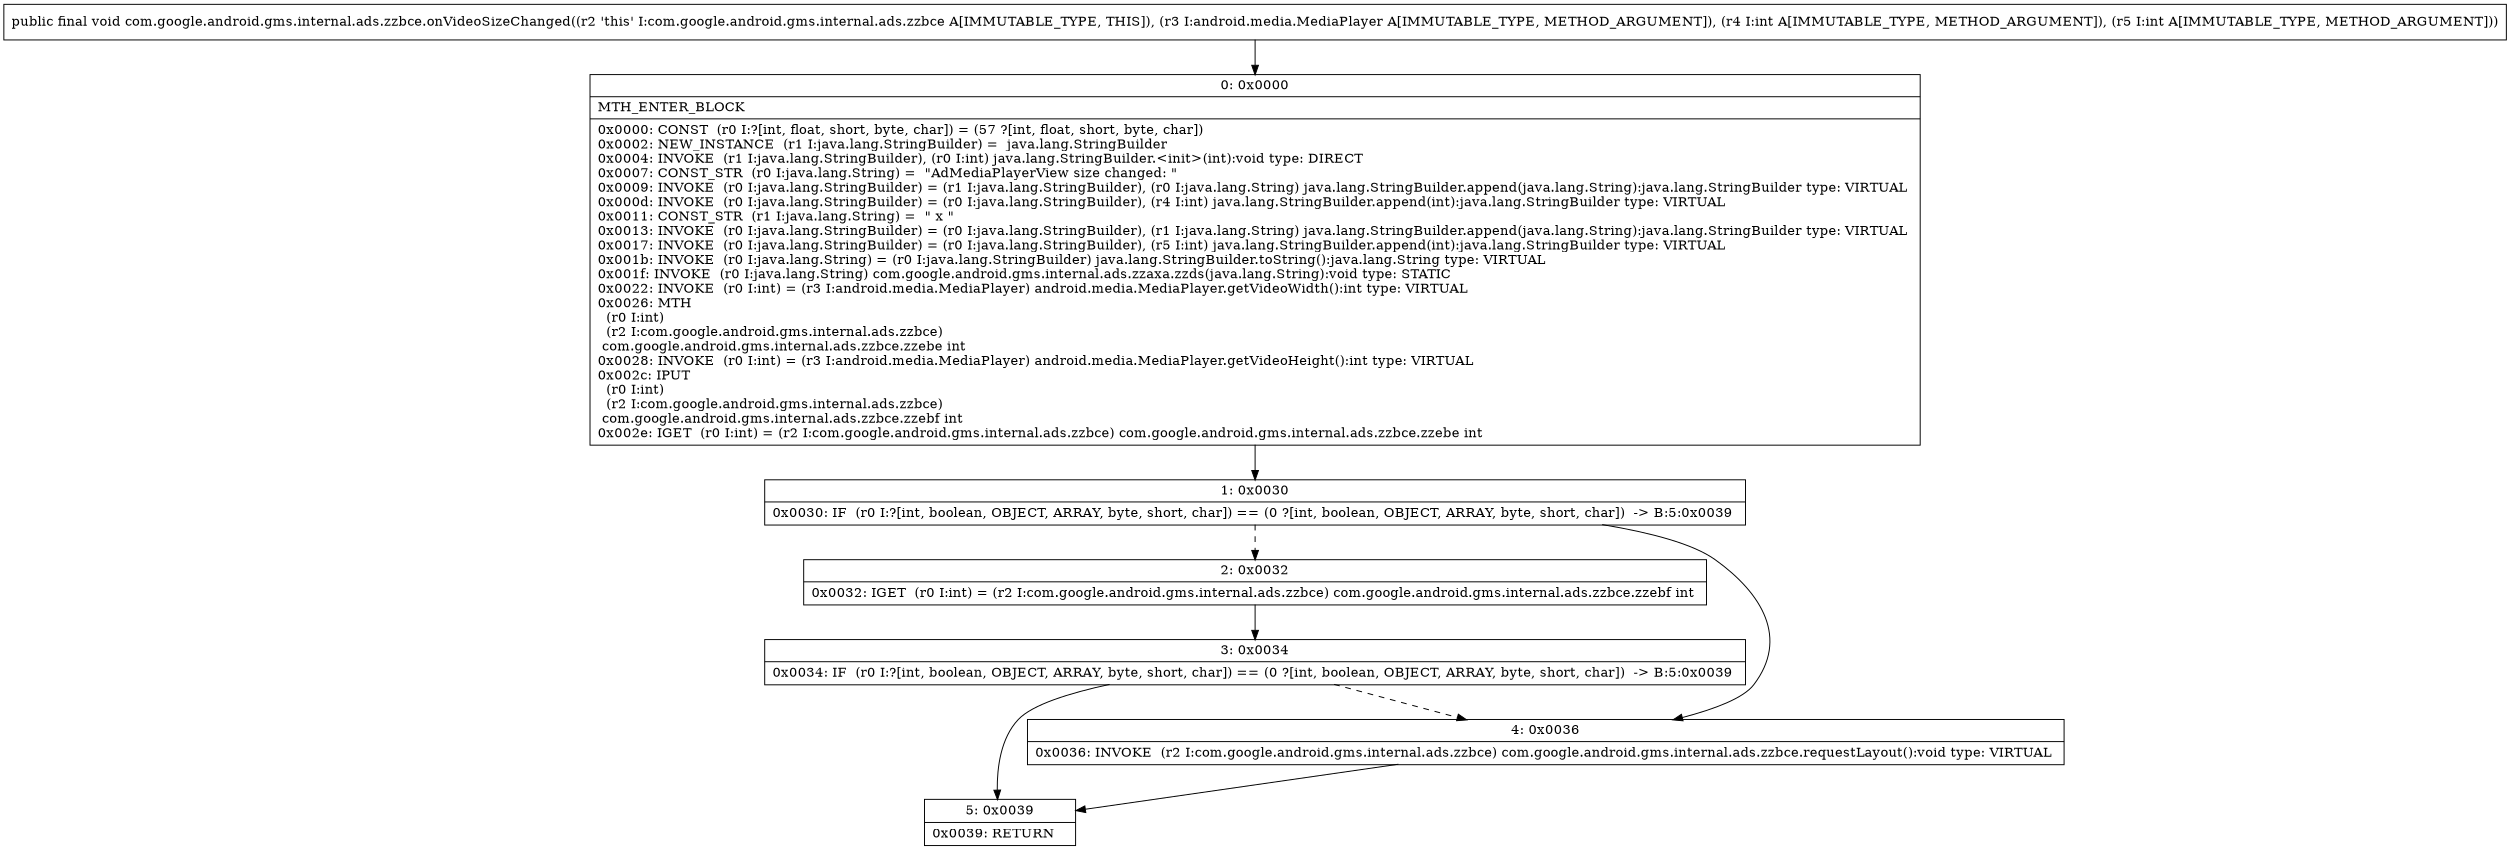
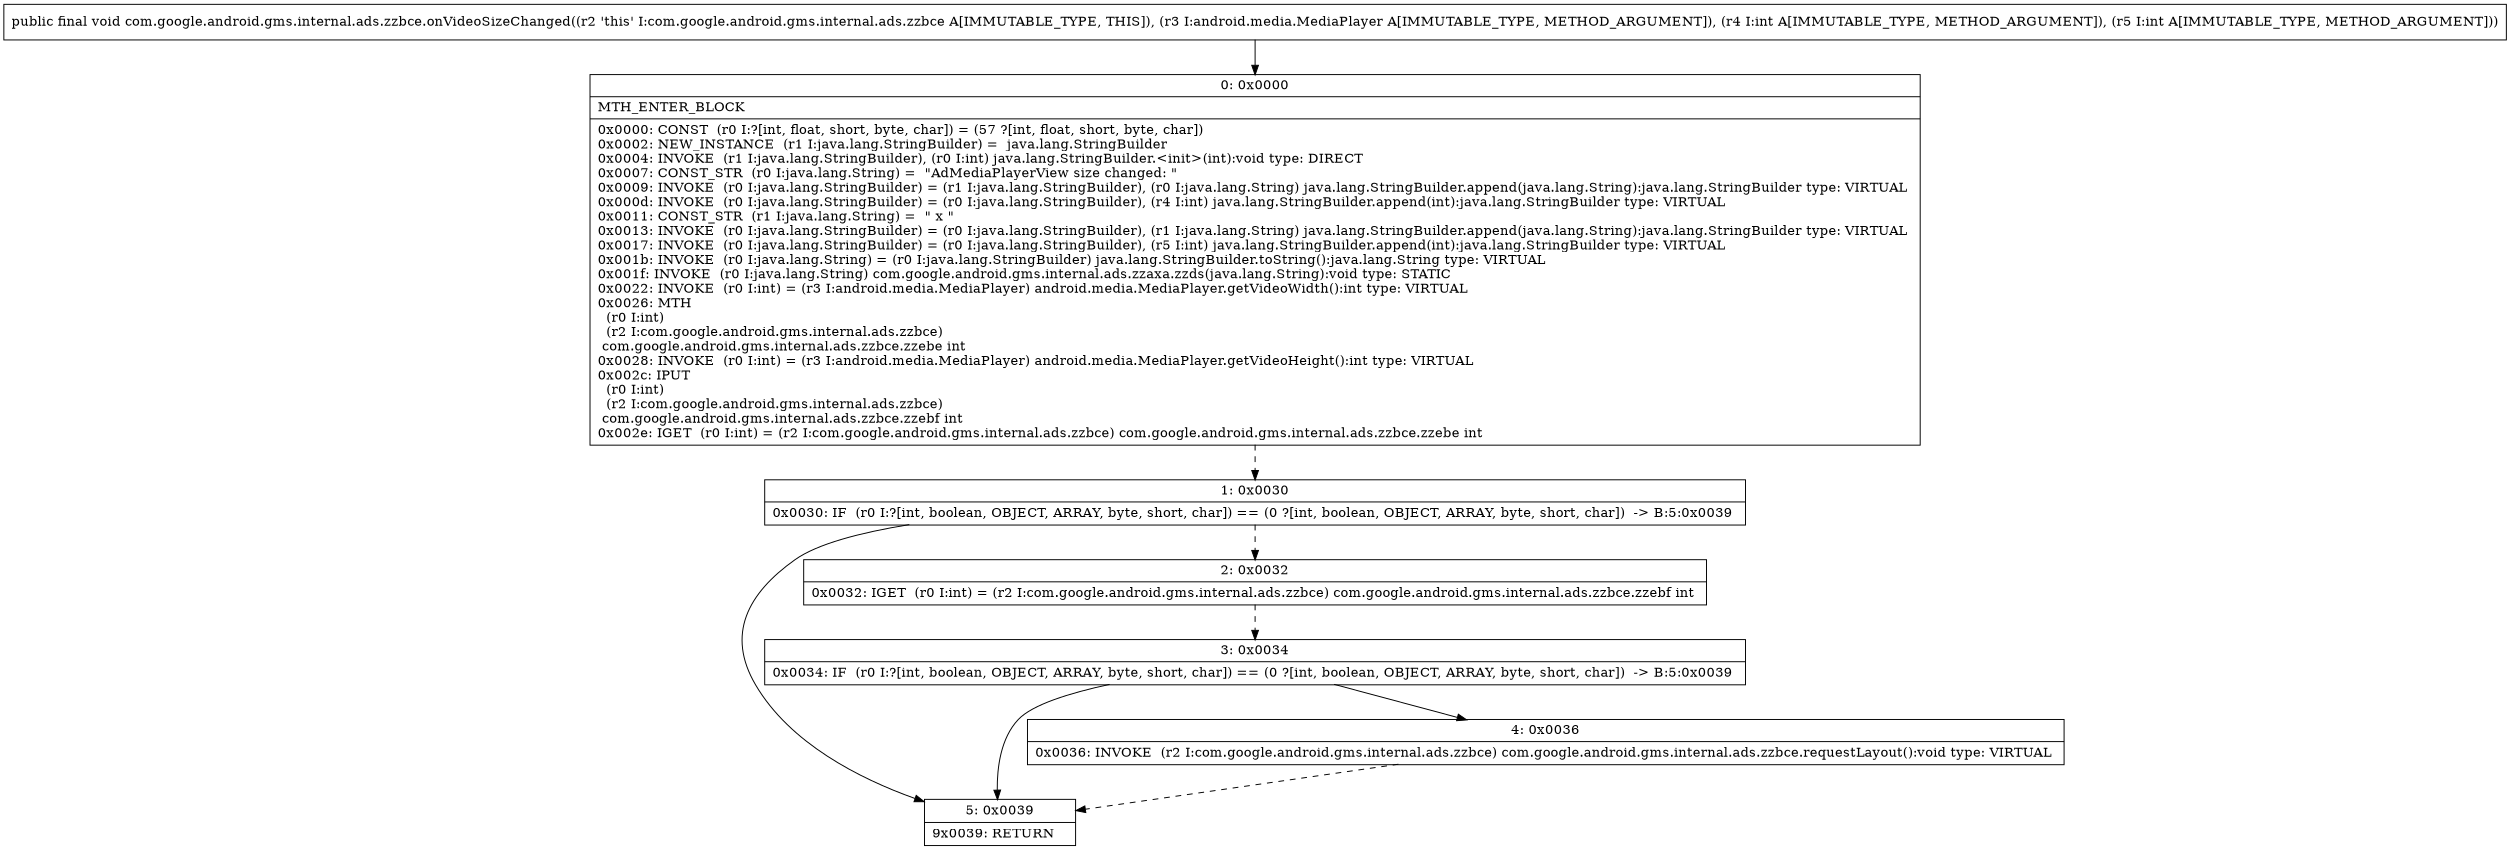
(1255, 458) -> (1255, 458)
(1754, 598) -> (744, 653)
(1255, 617) -> (1255, 617)
(1396, 701) -> (1396, 701)
(1242, 787) -> (1242, 787)
(1000, 834) -> (1000, 834)
